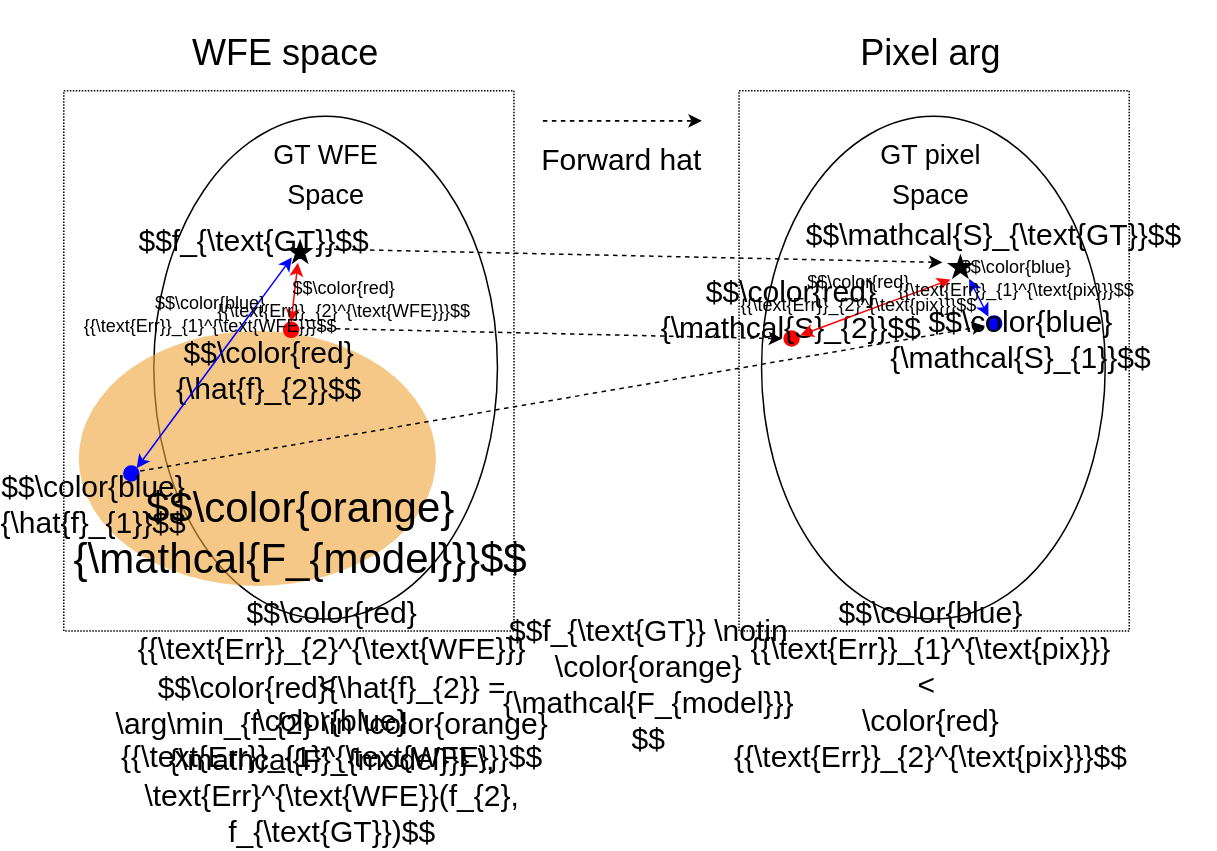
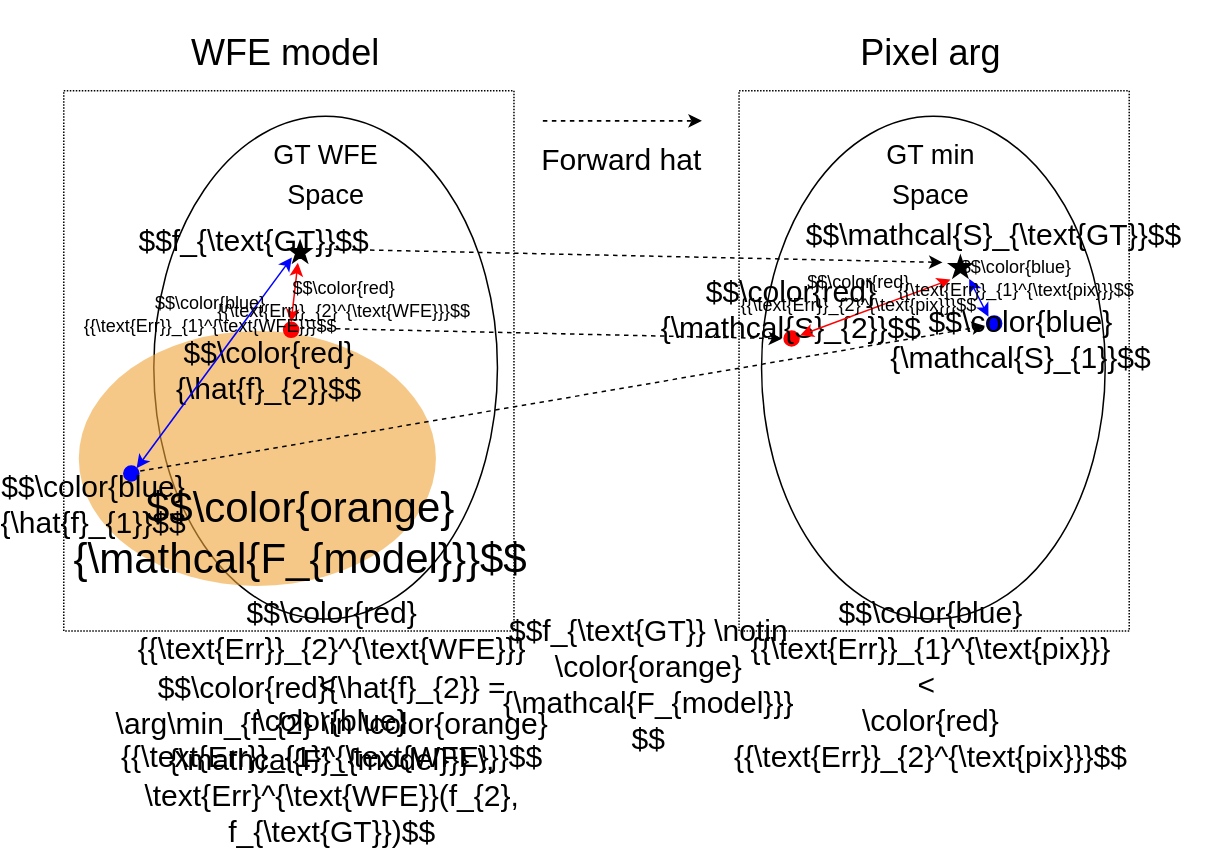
(286, 53) -> (286, 53)
(931, 173) -> (931, 173)
